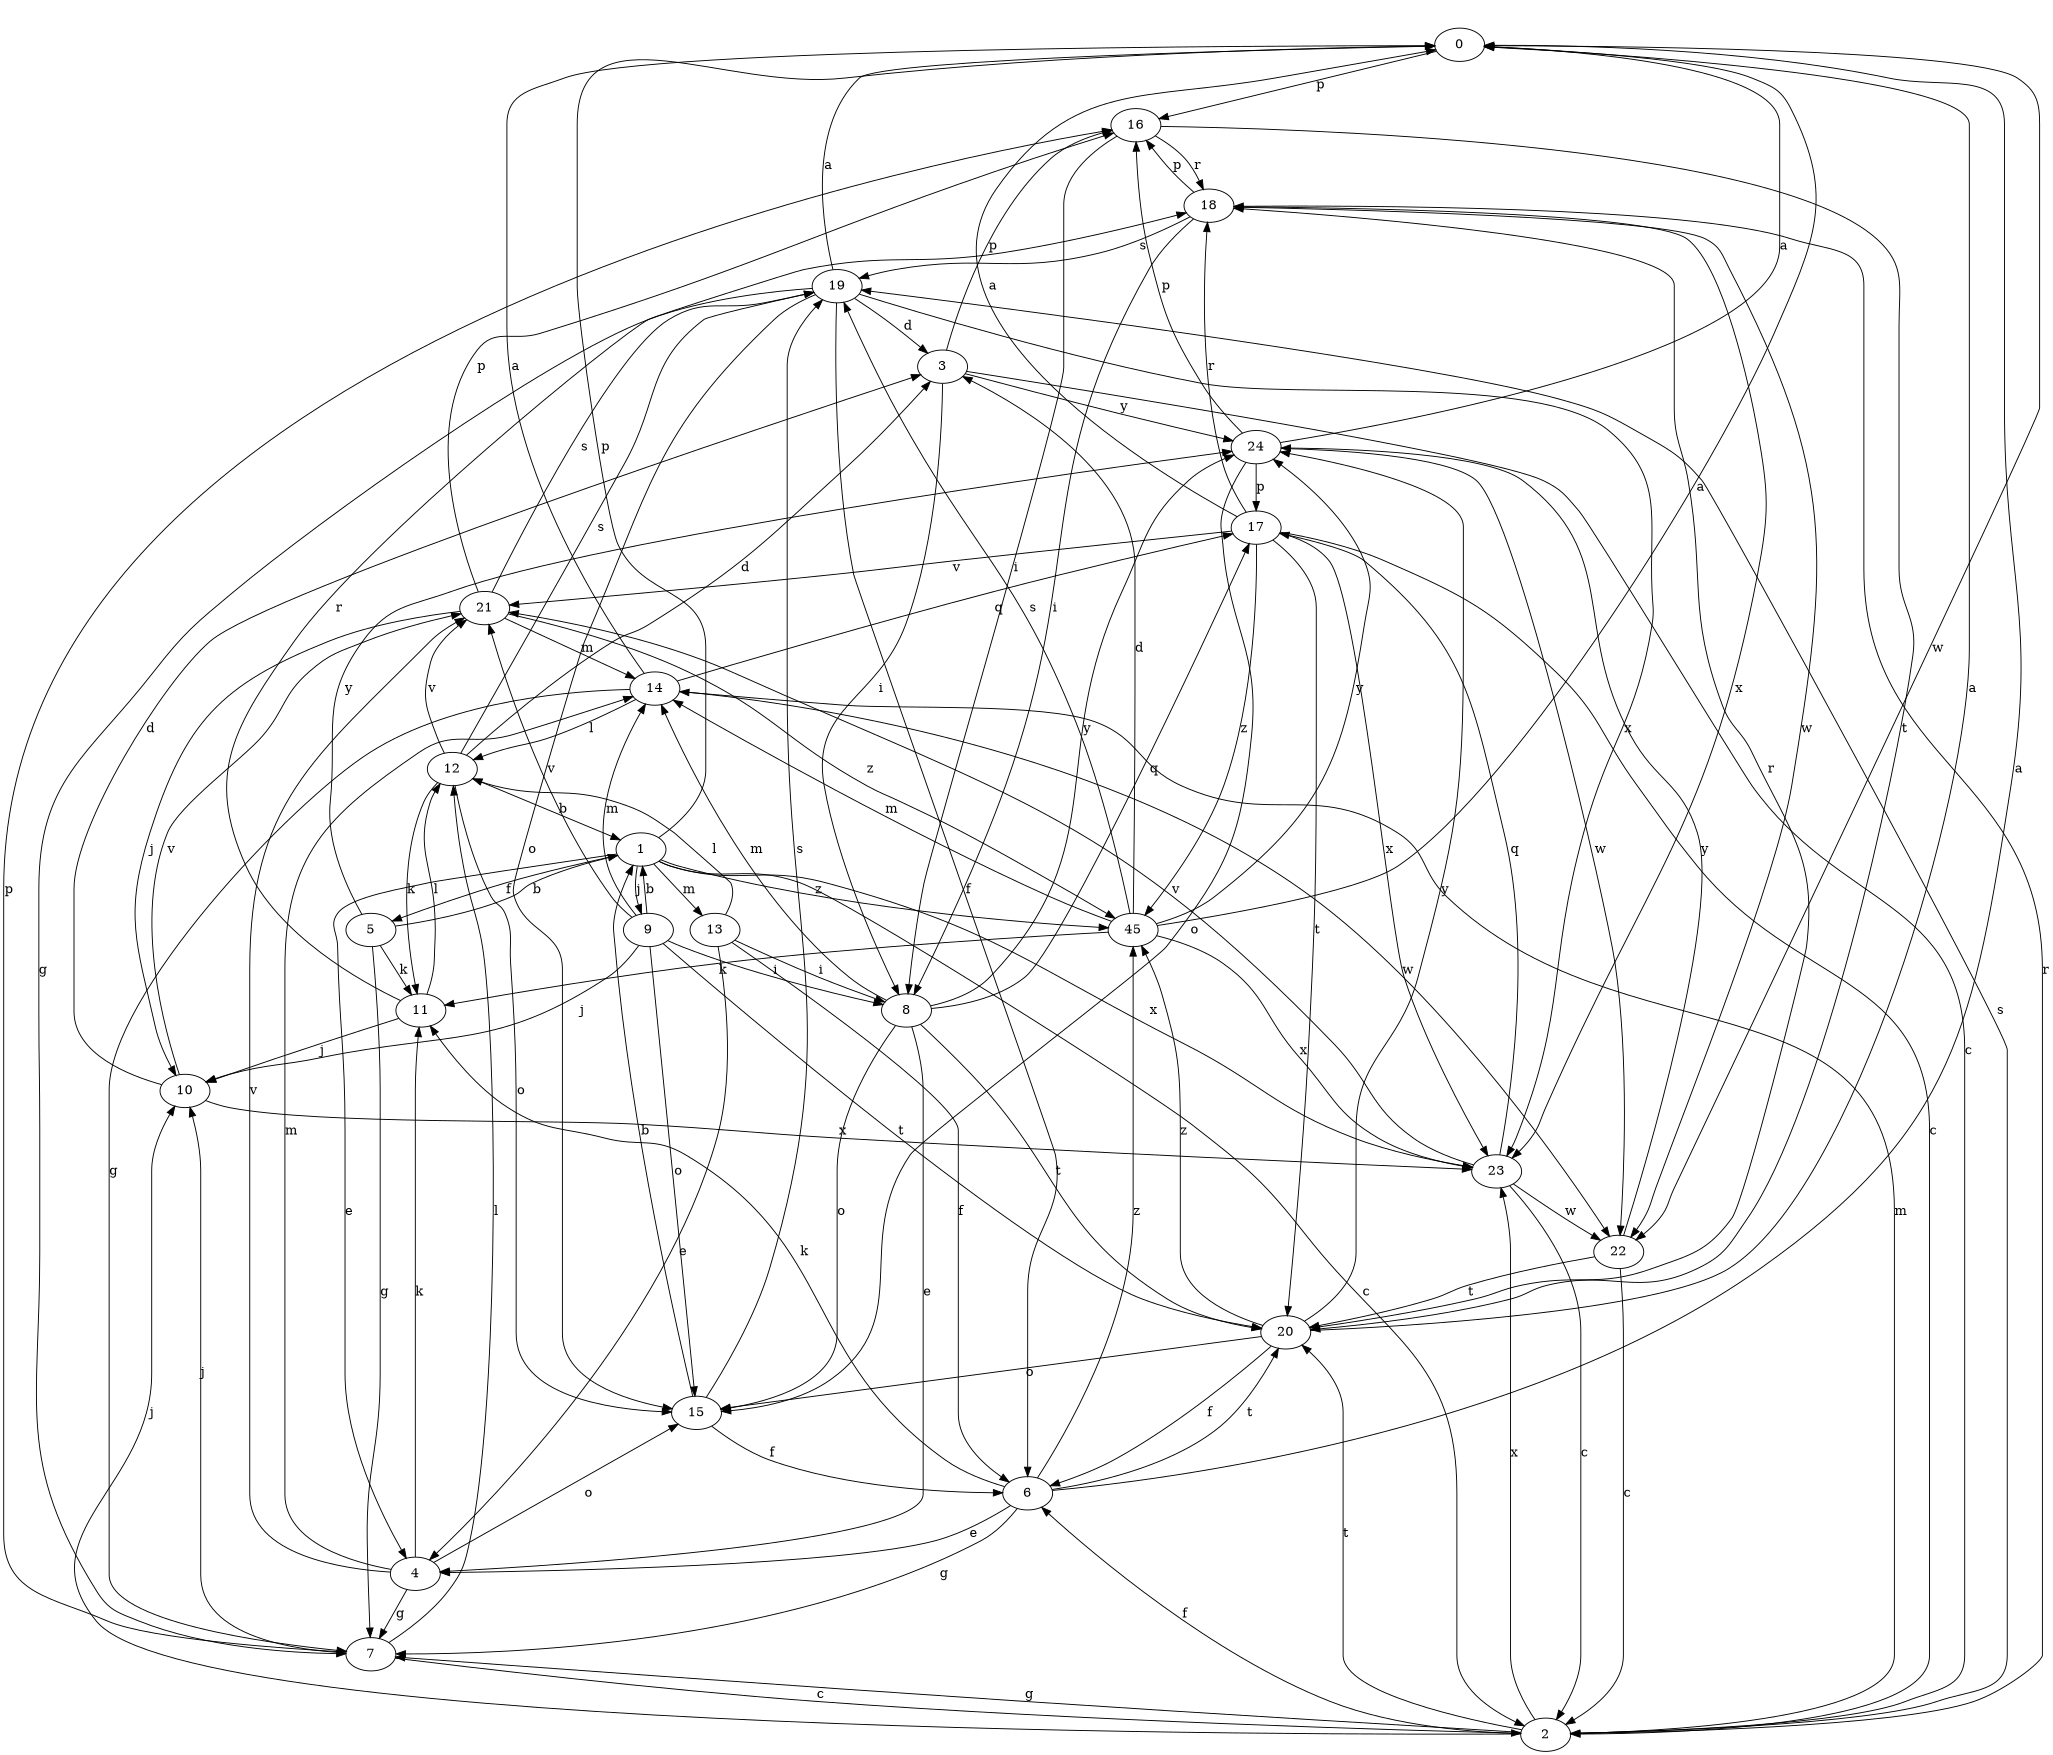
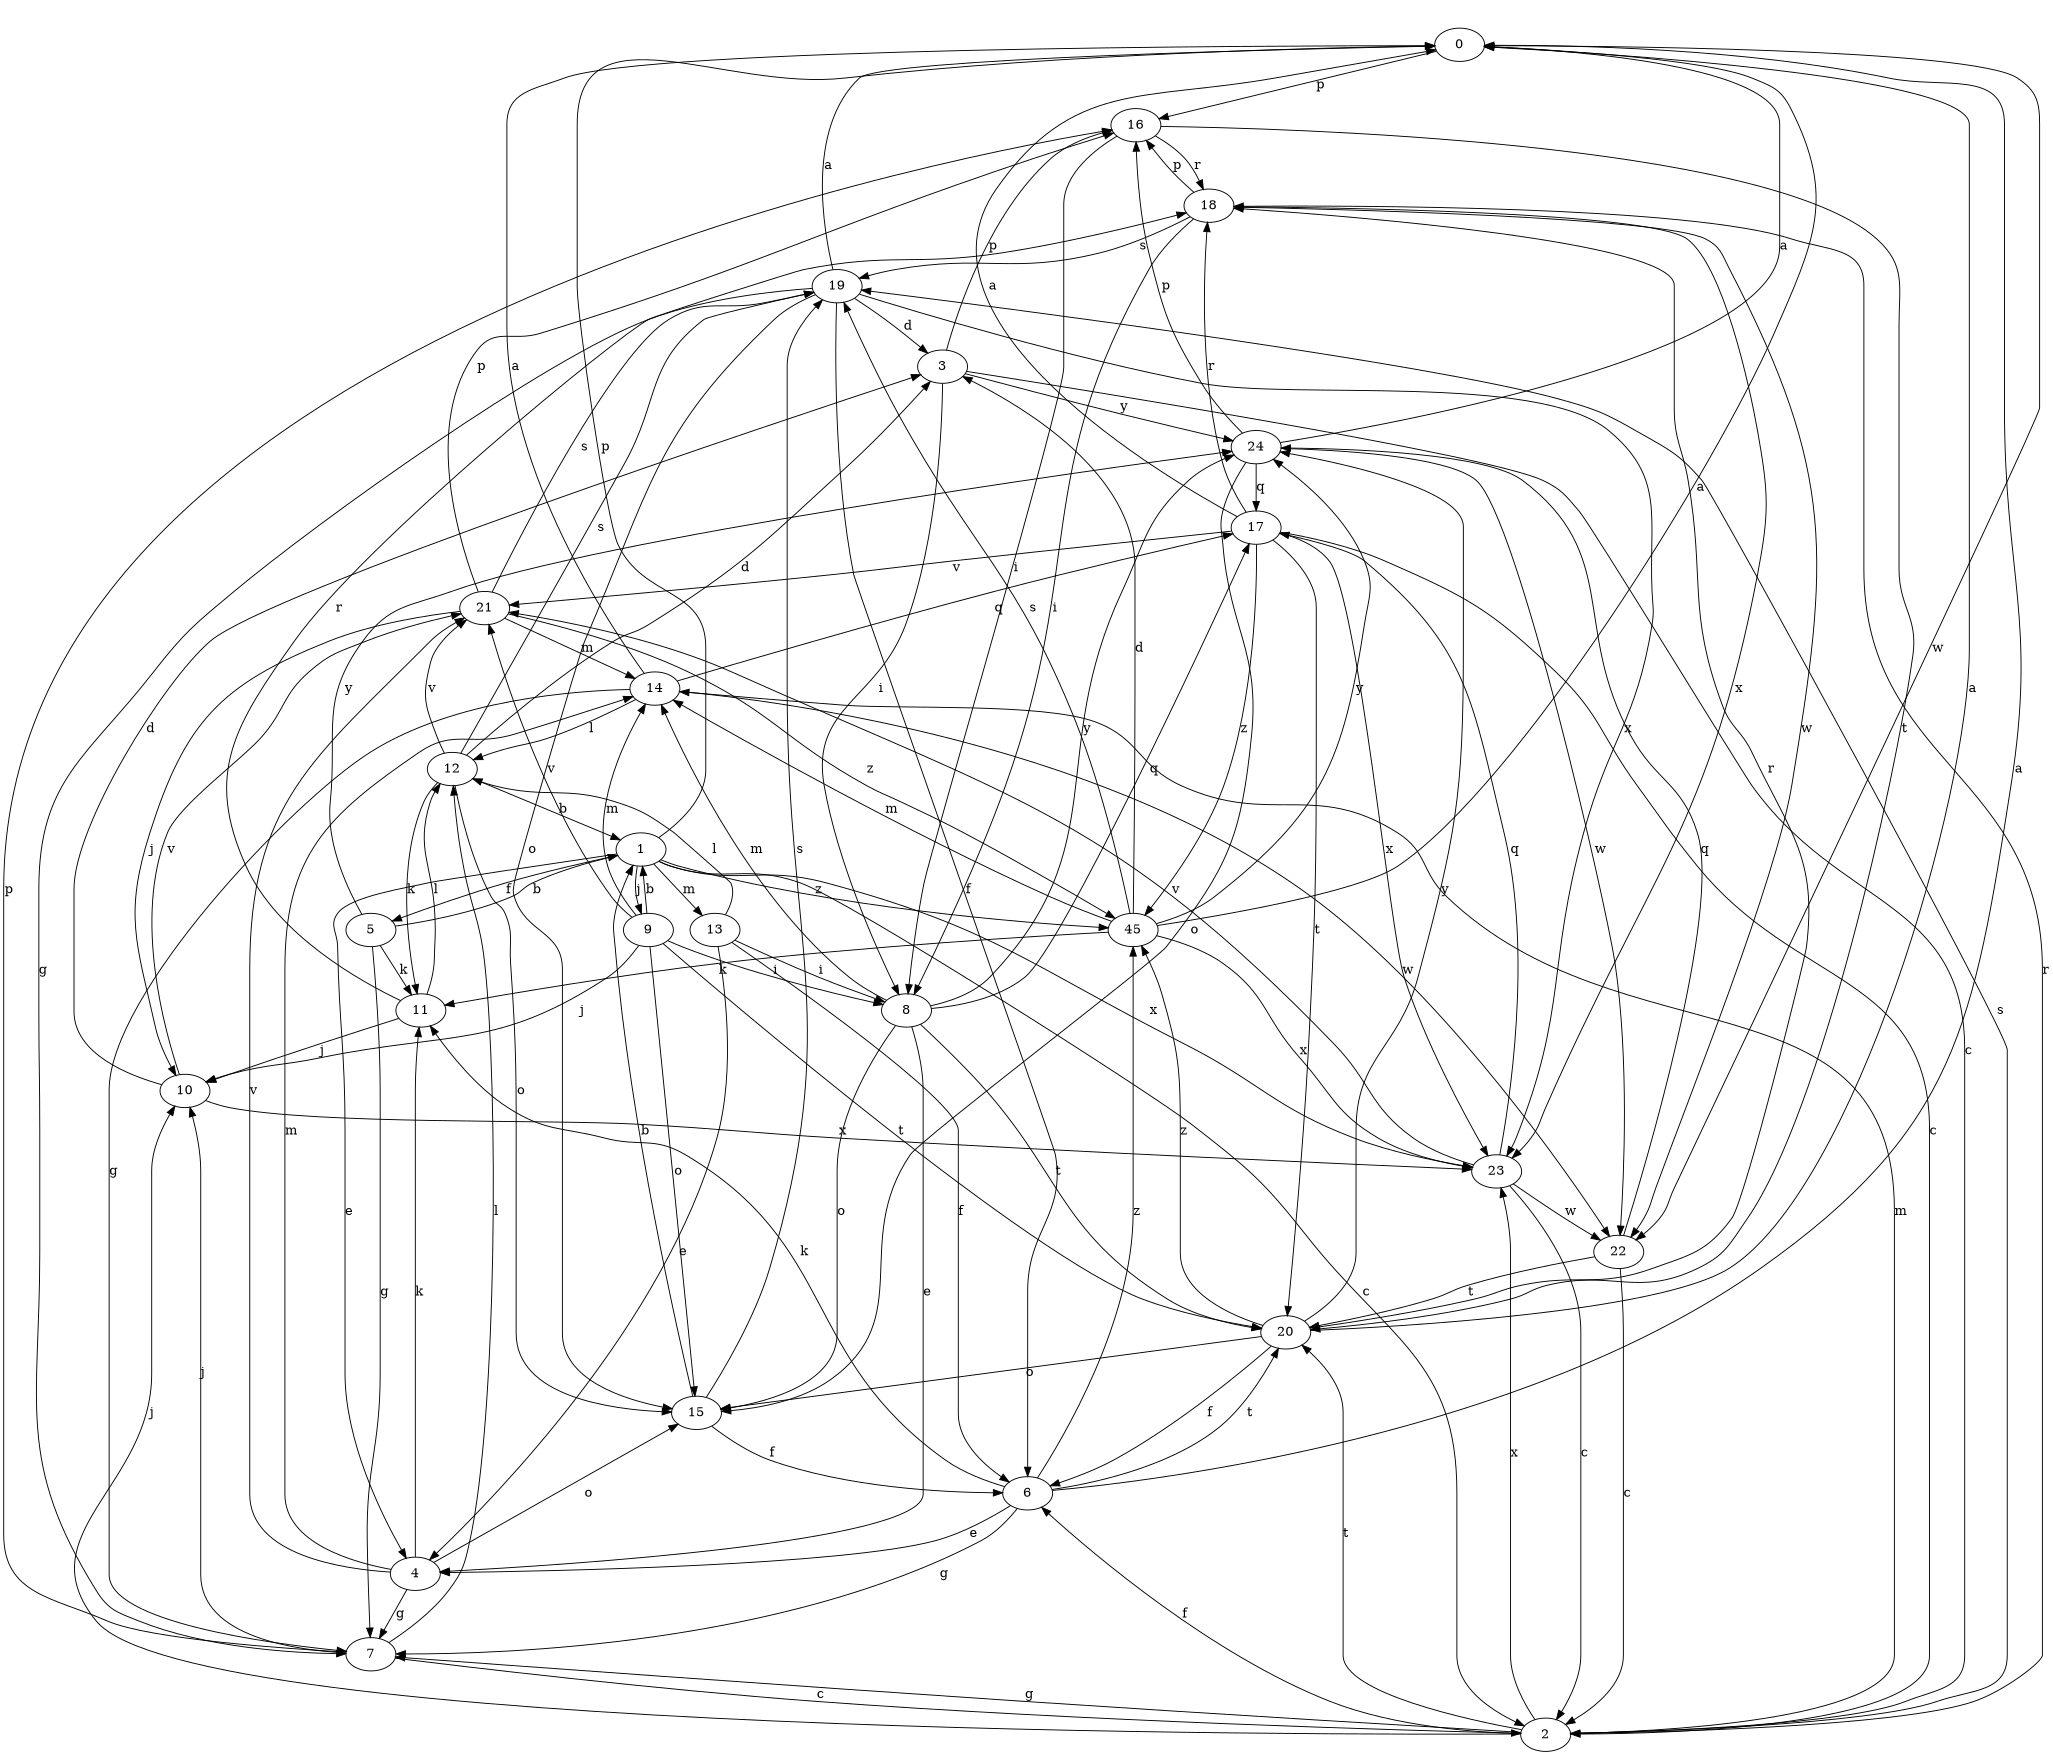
(1261, 487) -> (1261, 487)
(1705, 850) -> (1705, 850)
